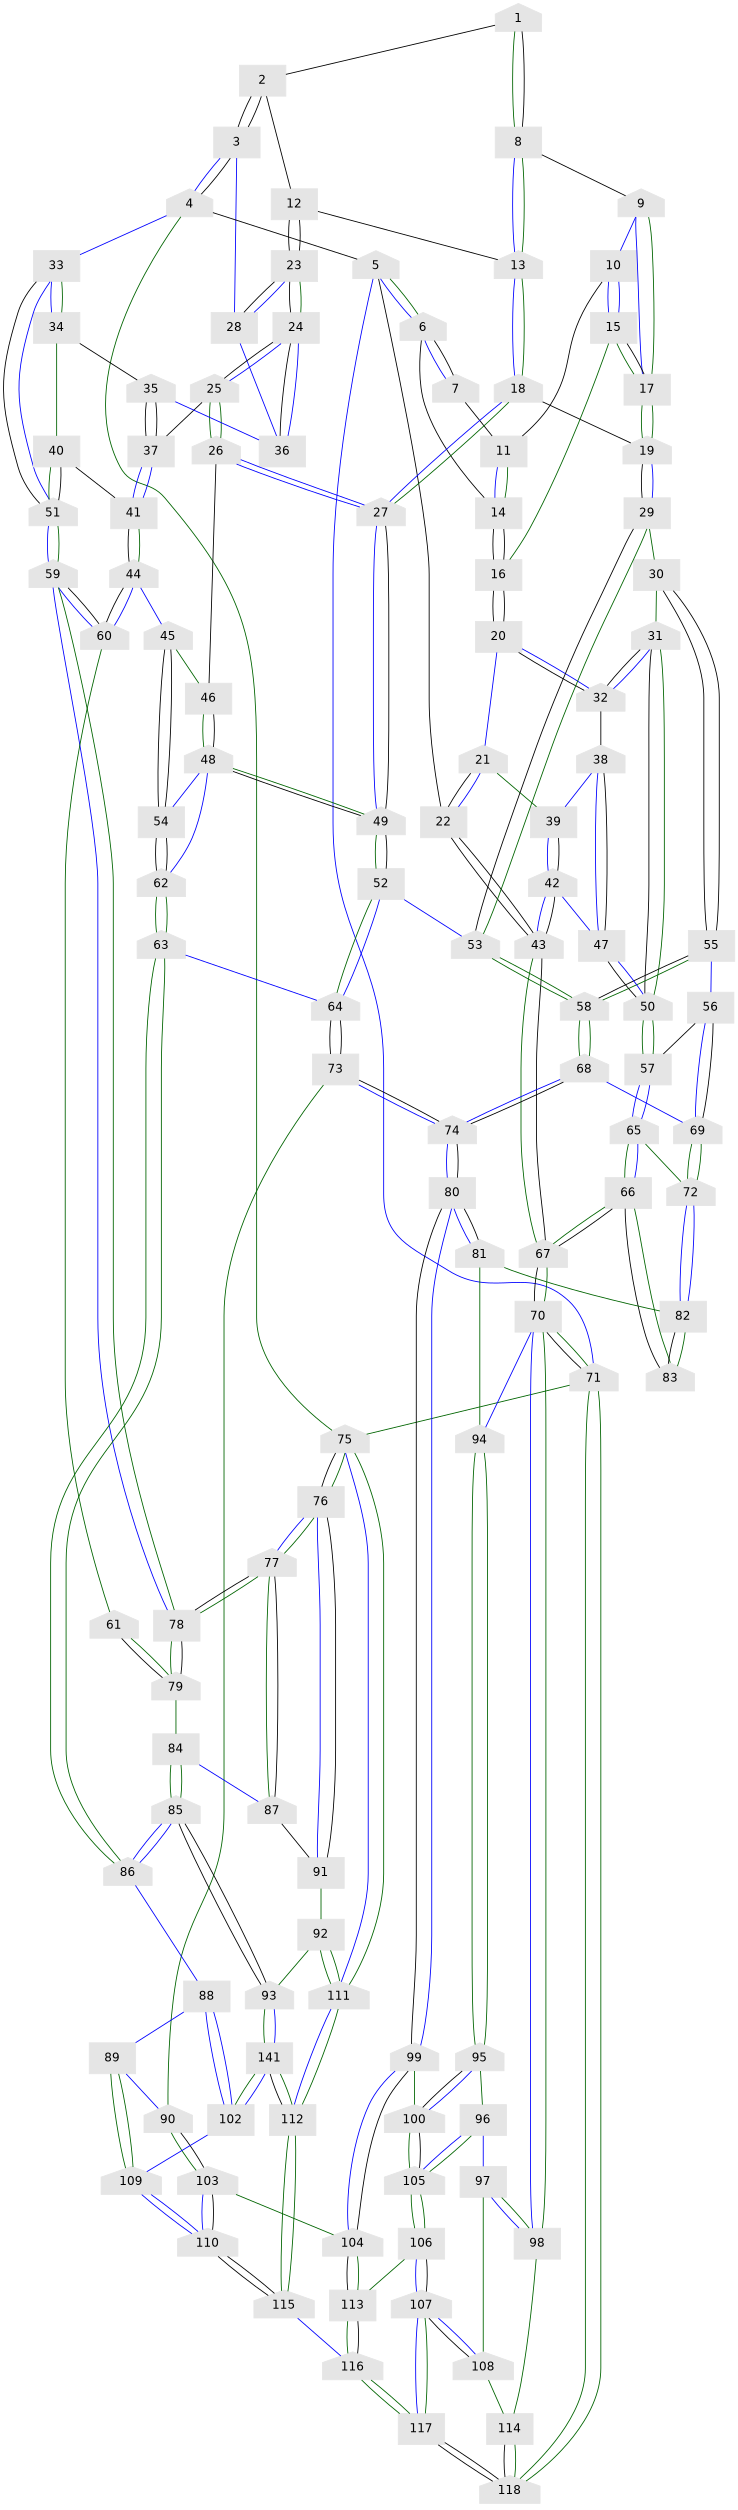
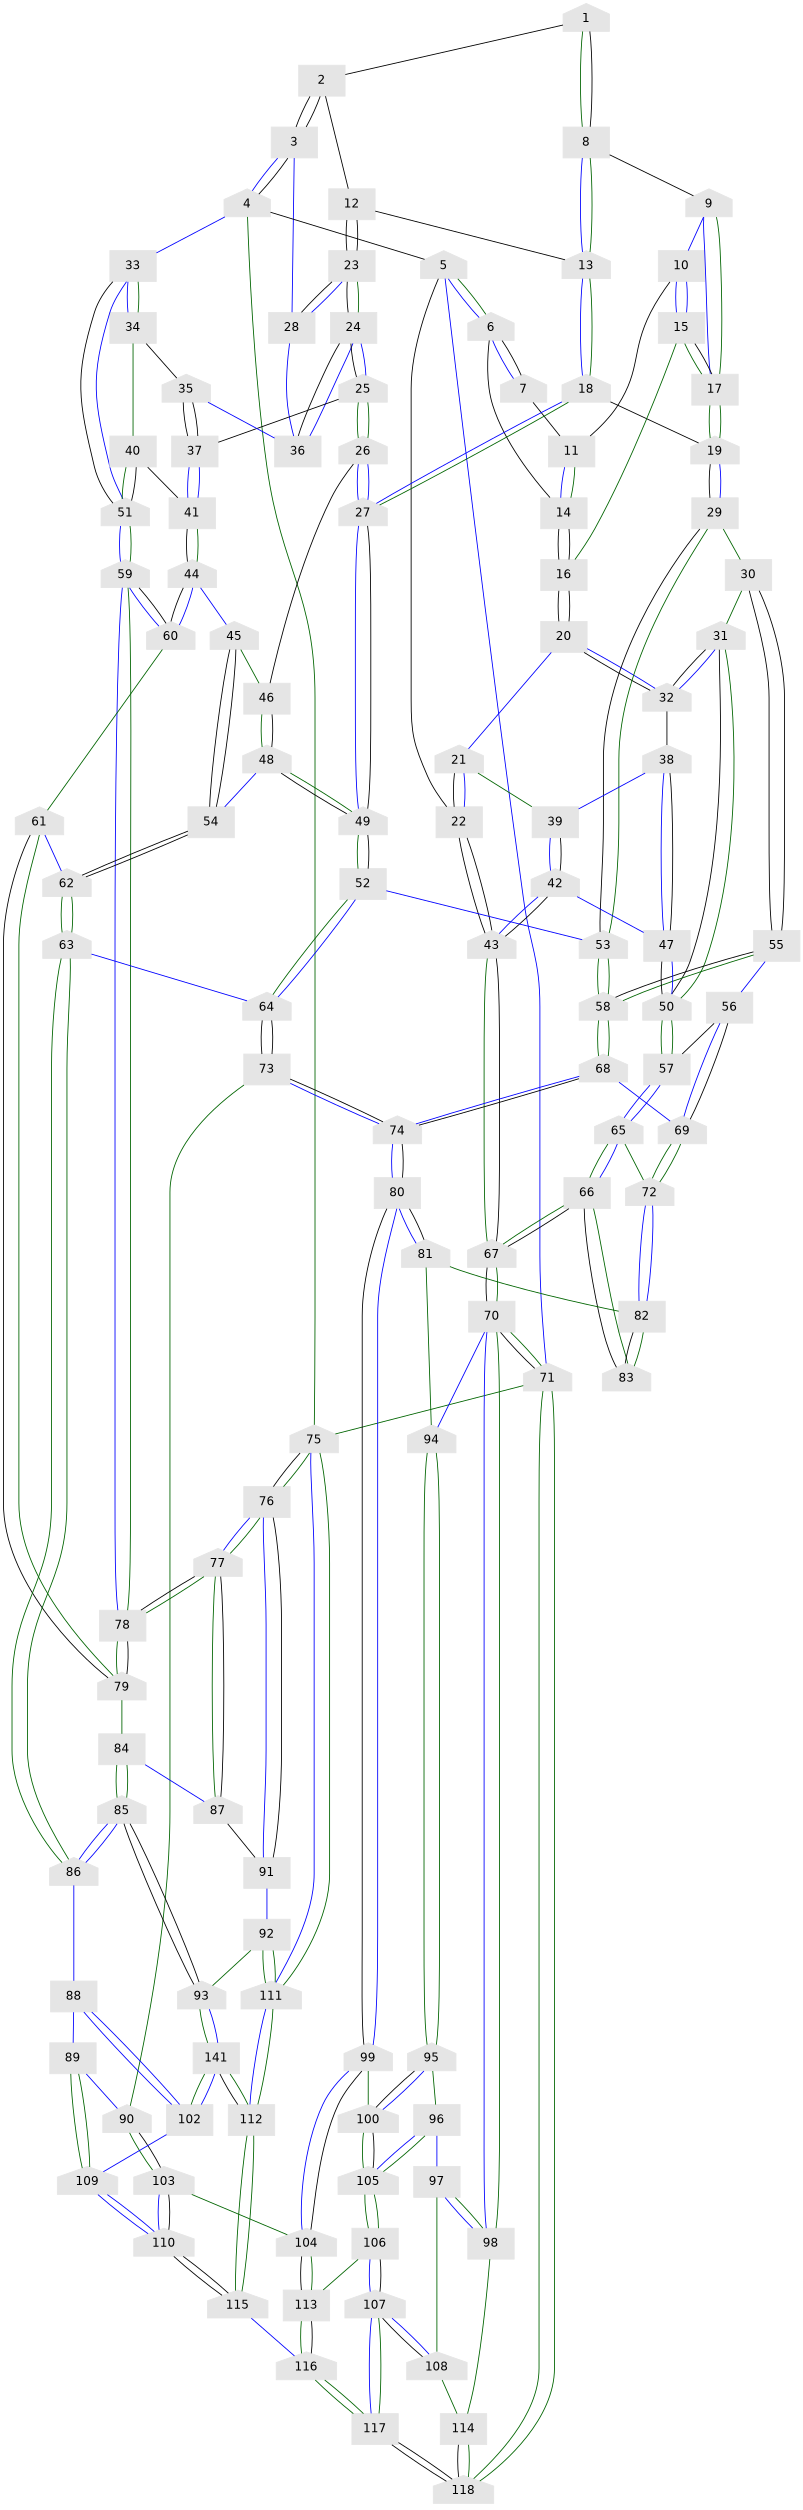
(197, 826) -> (53, 853)
(321, 1904) -> (267, 1904)
